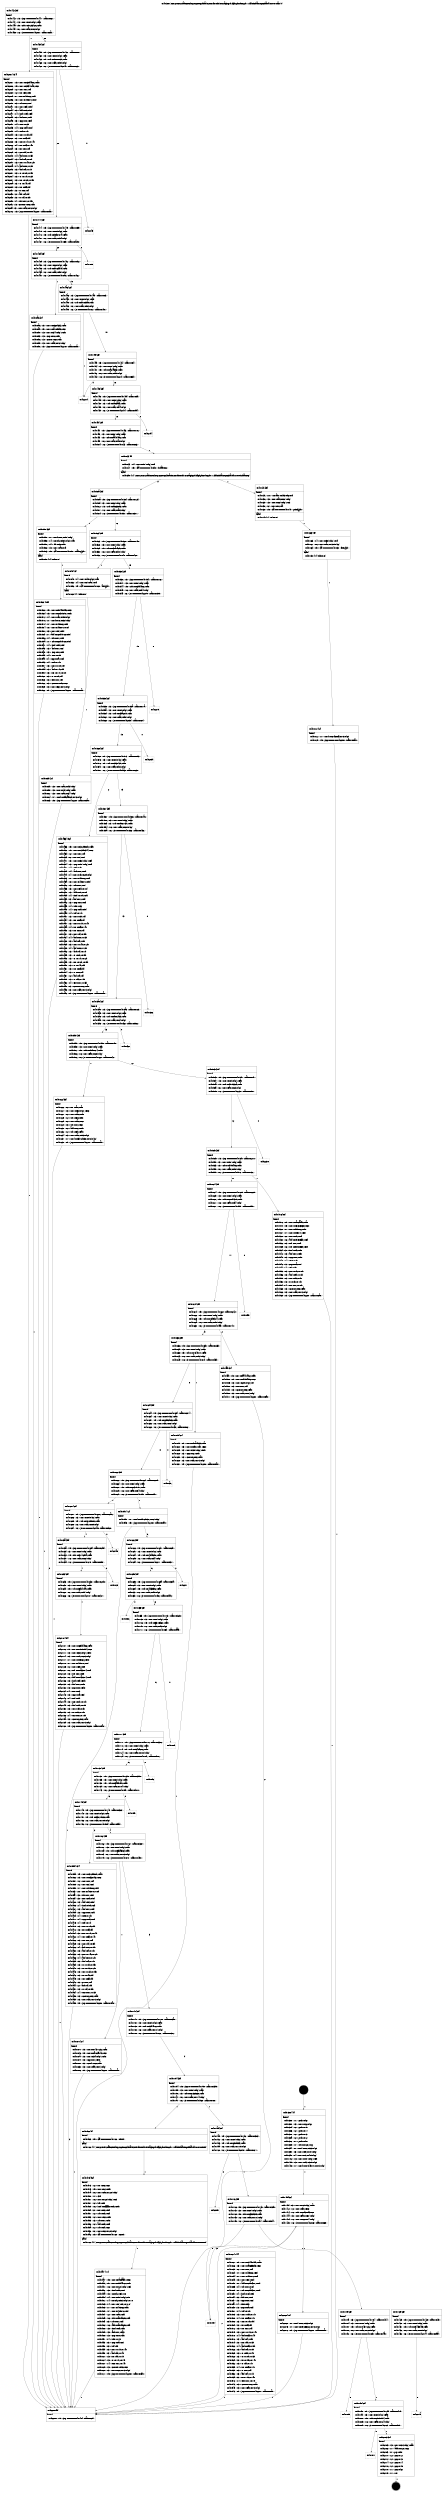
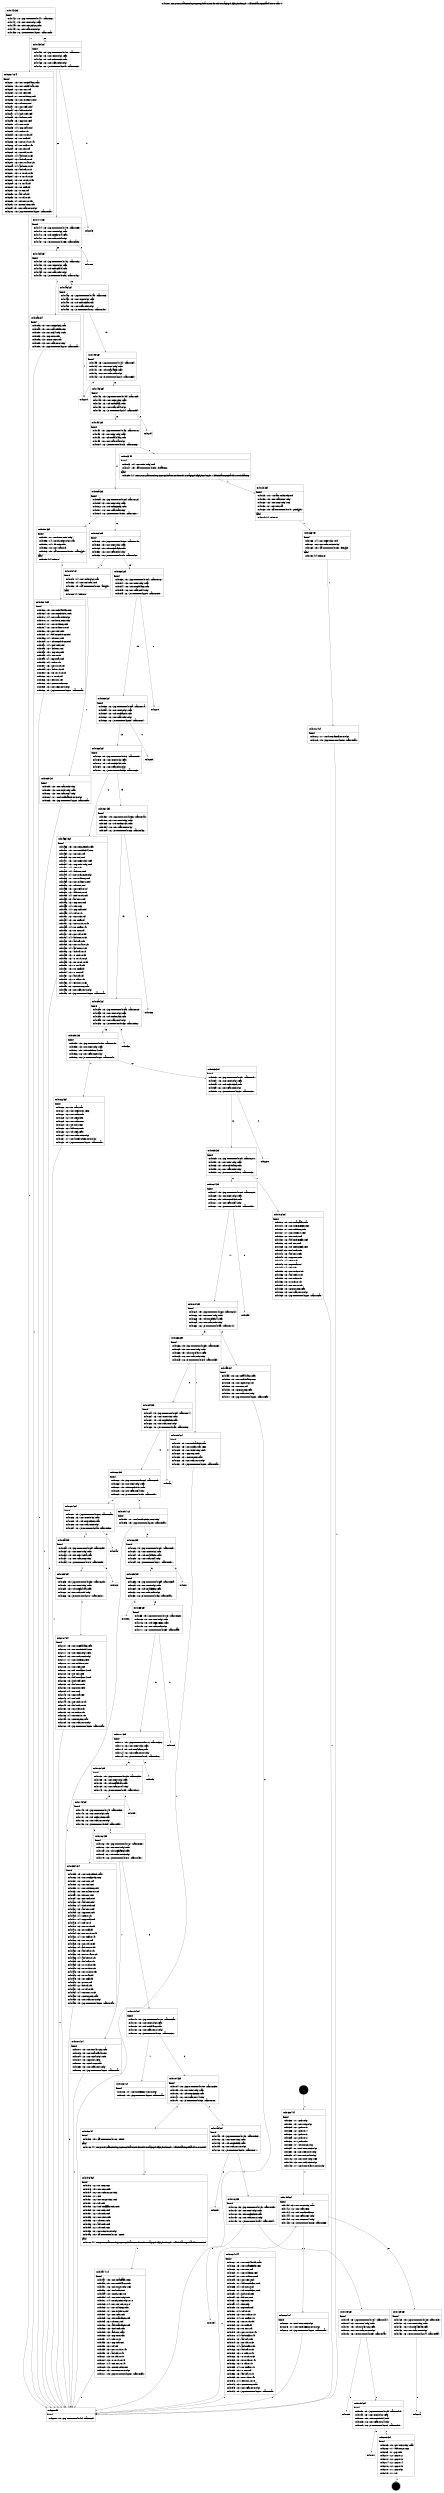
(151, 484) -> (115, 468)
none -> (140, 2090)
(228, 2246) -> (387, 2248)
